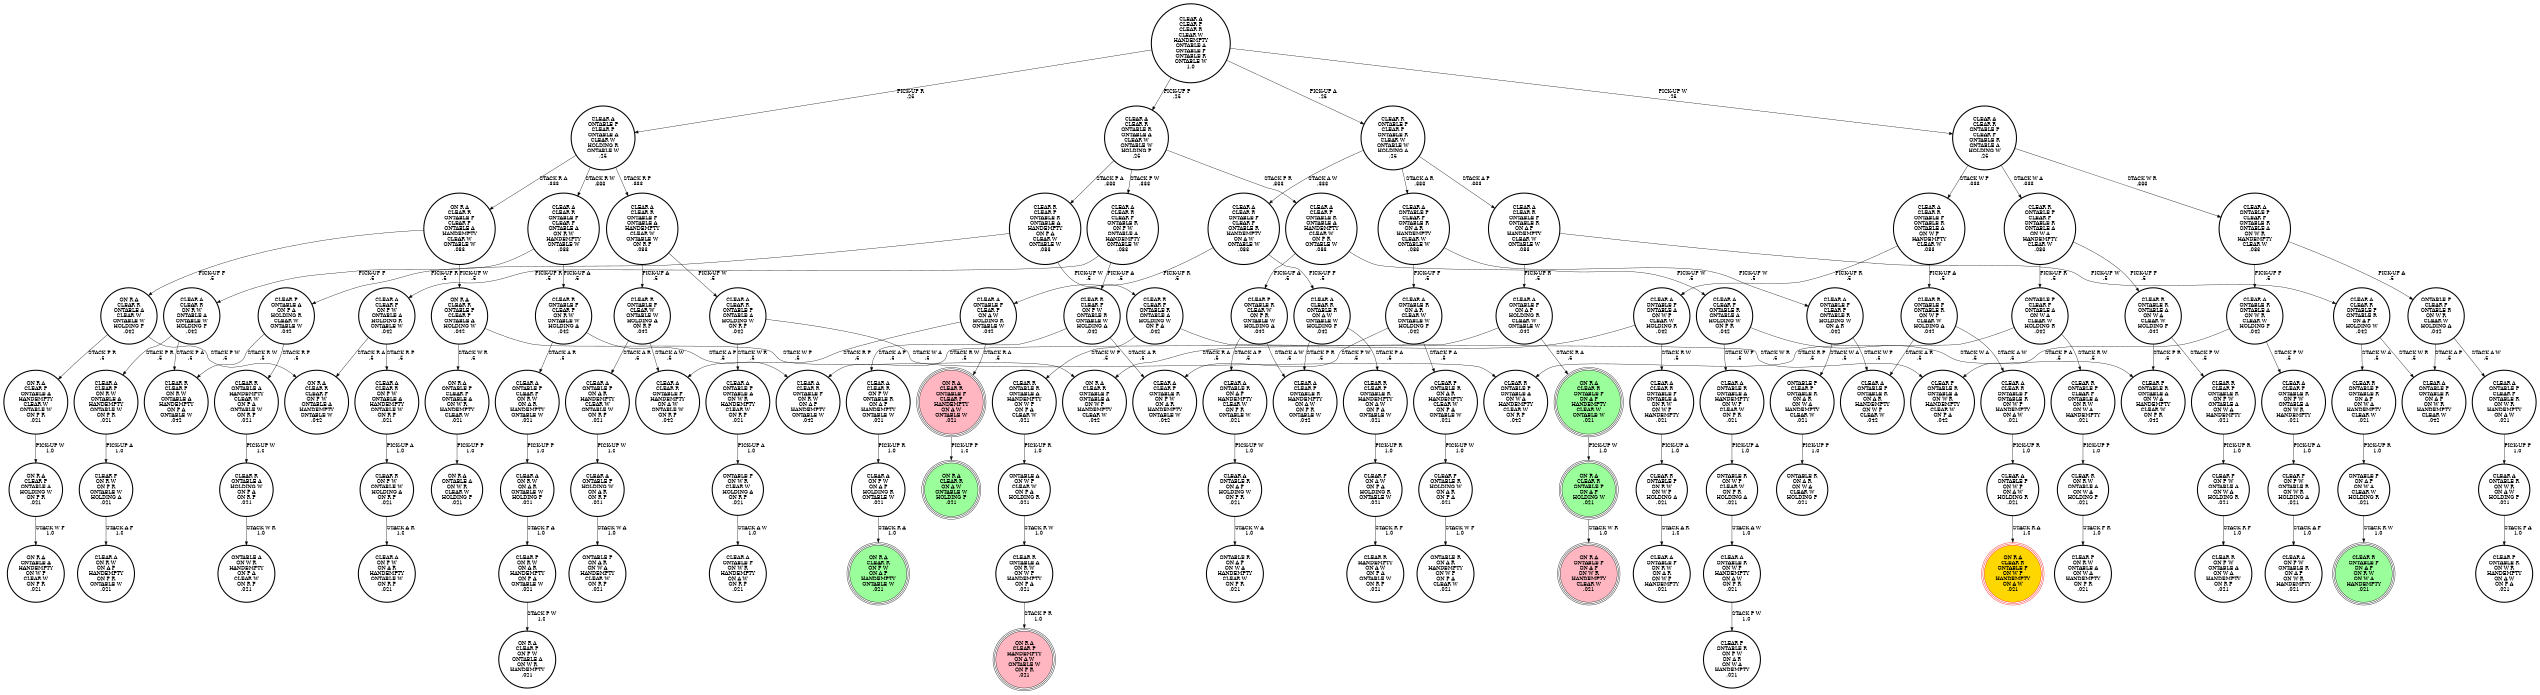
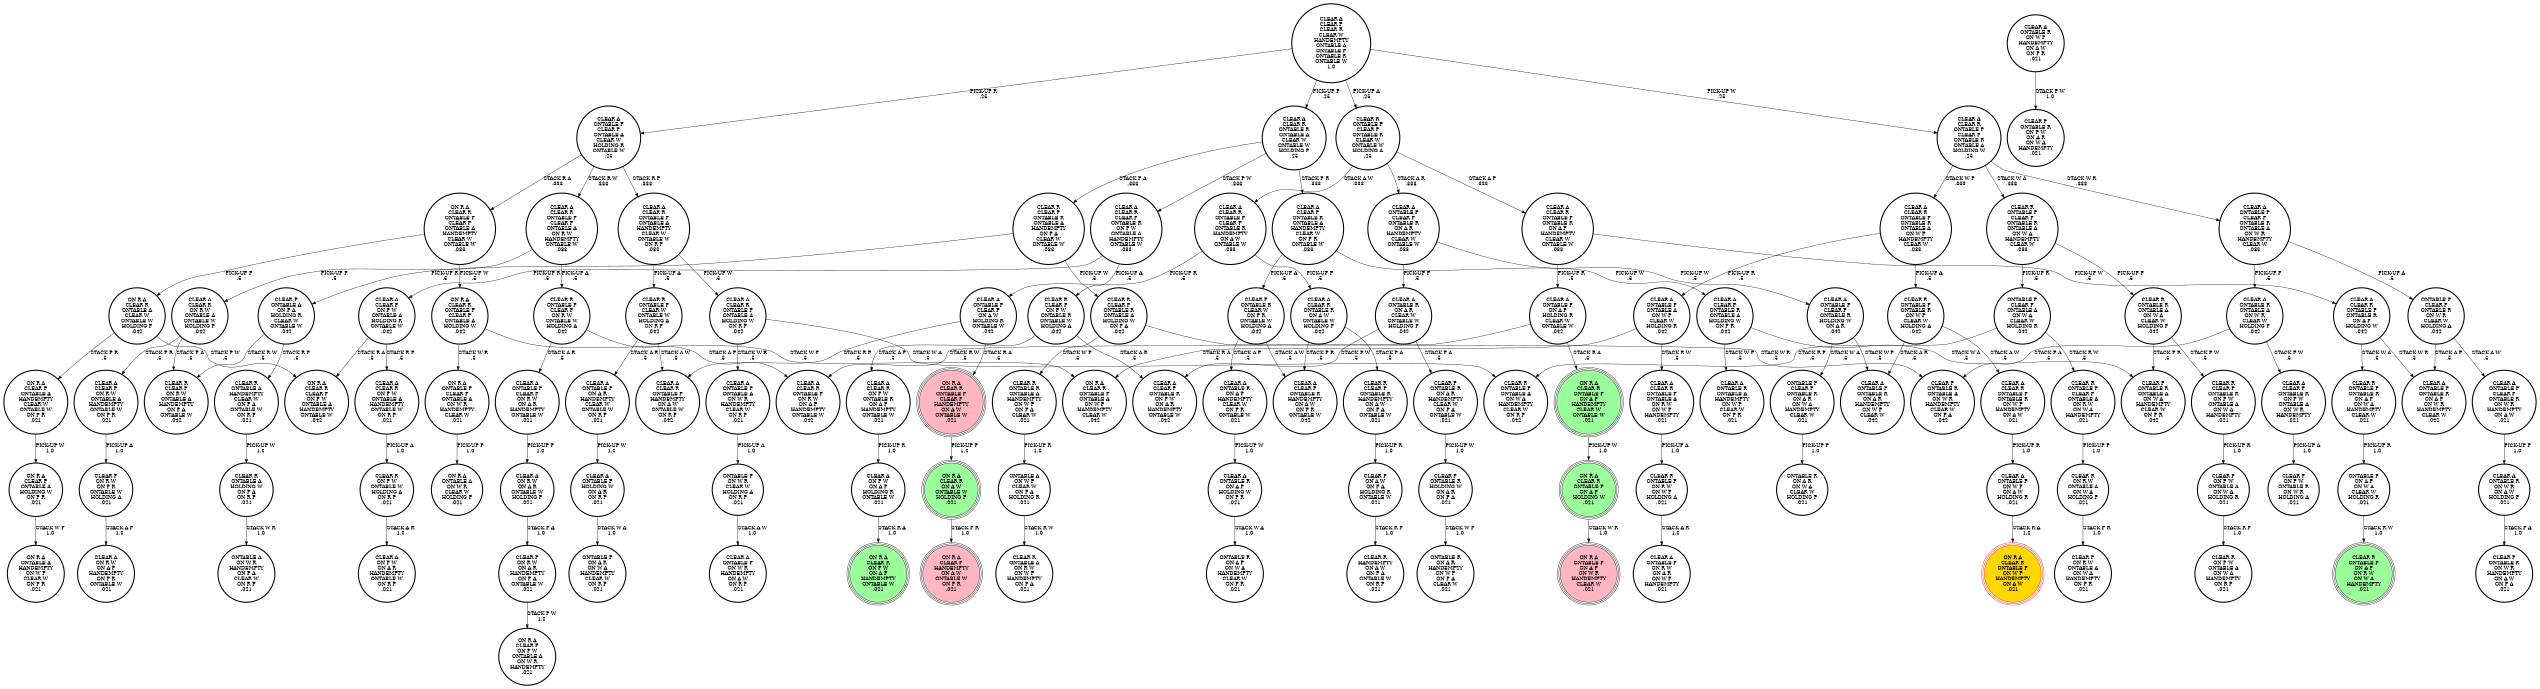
(1732, 490) -> none
(2294, 574) -> none
(1024, 613) -> (951, 529)
